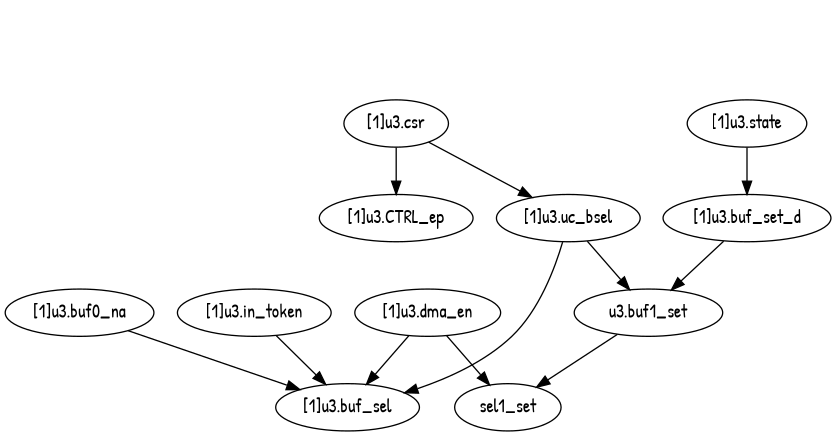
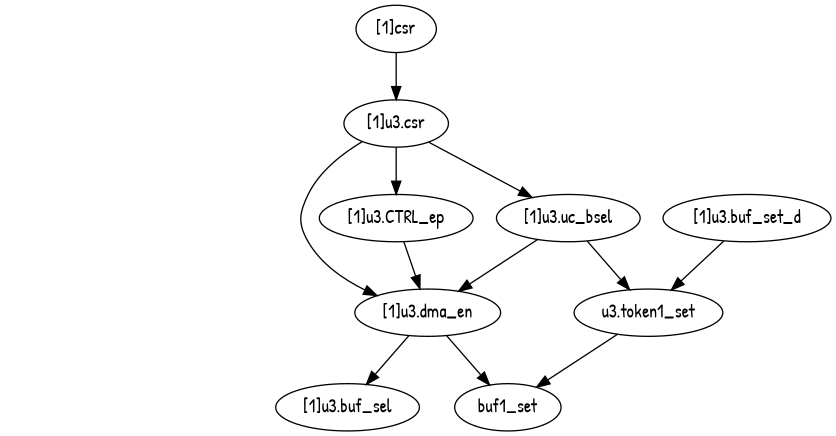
none -> (396, 29)
(747, 124) -> none
none -> (301, 218)
none -> (410, 259)
(80, 313) -> none
(254, 313) -> none
(648, 313) -> (648, 313)
(512, 337) -> (504, 262)
(508, 407) -> (508, 407)
